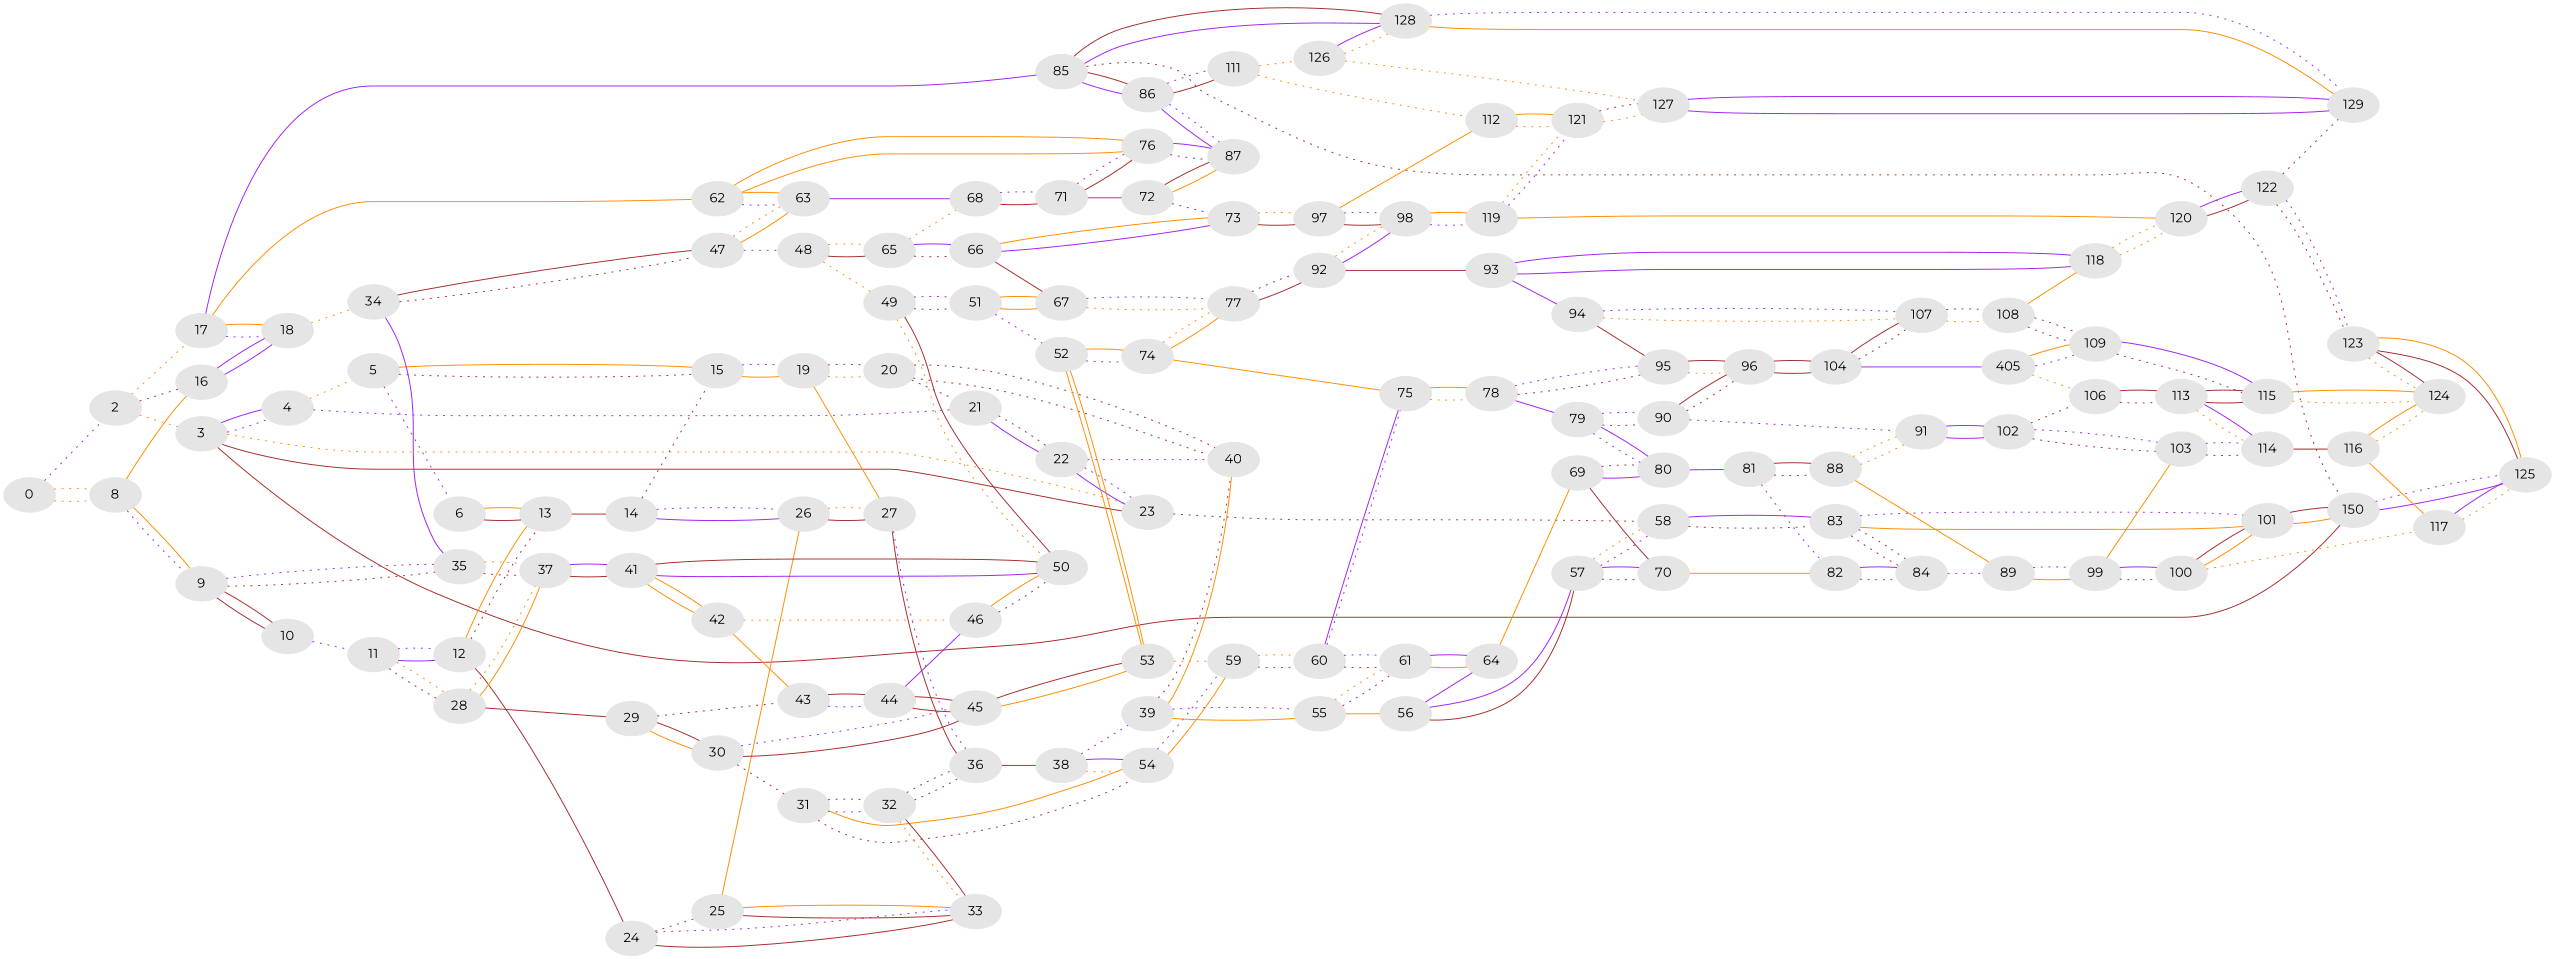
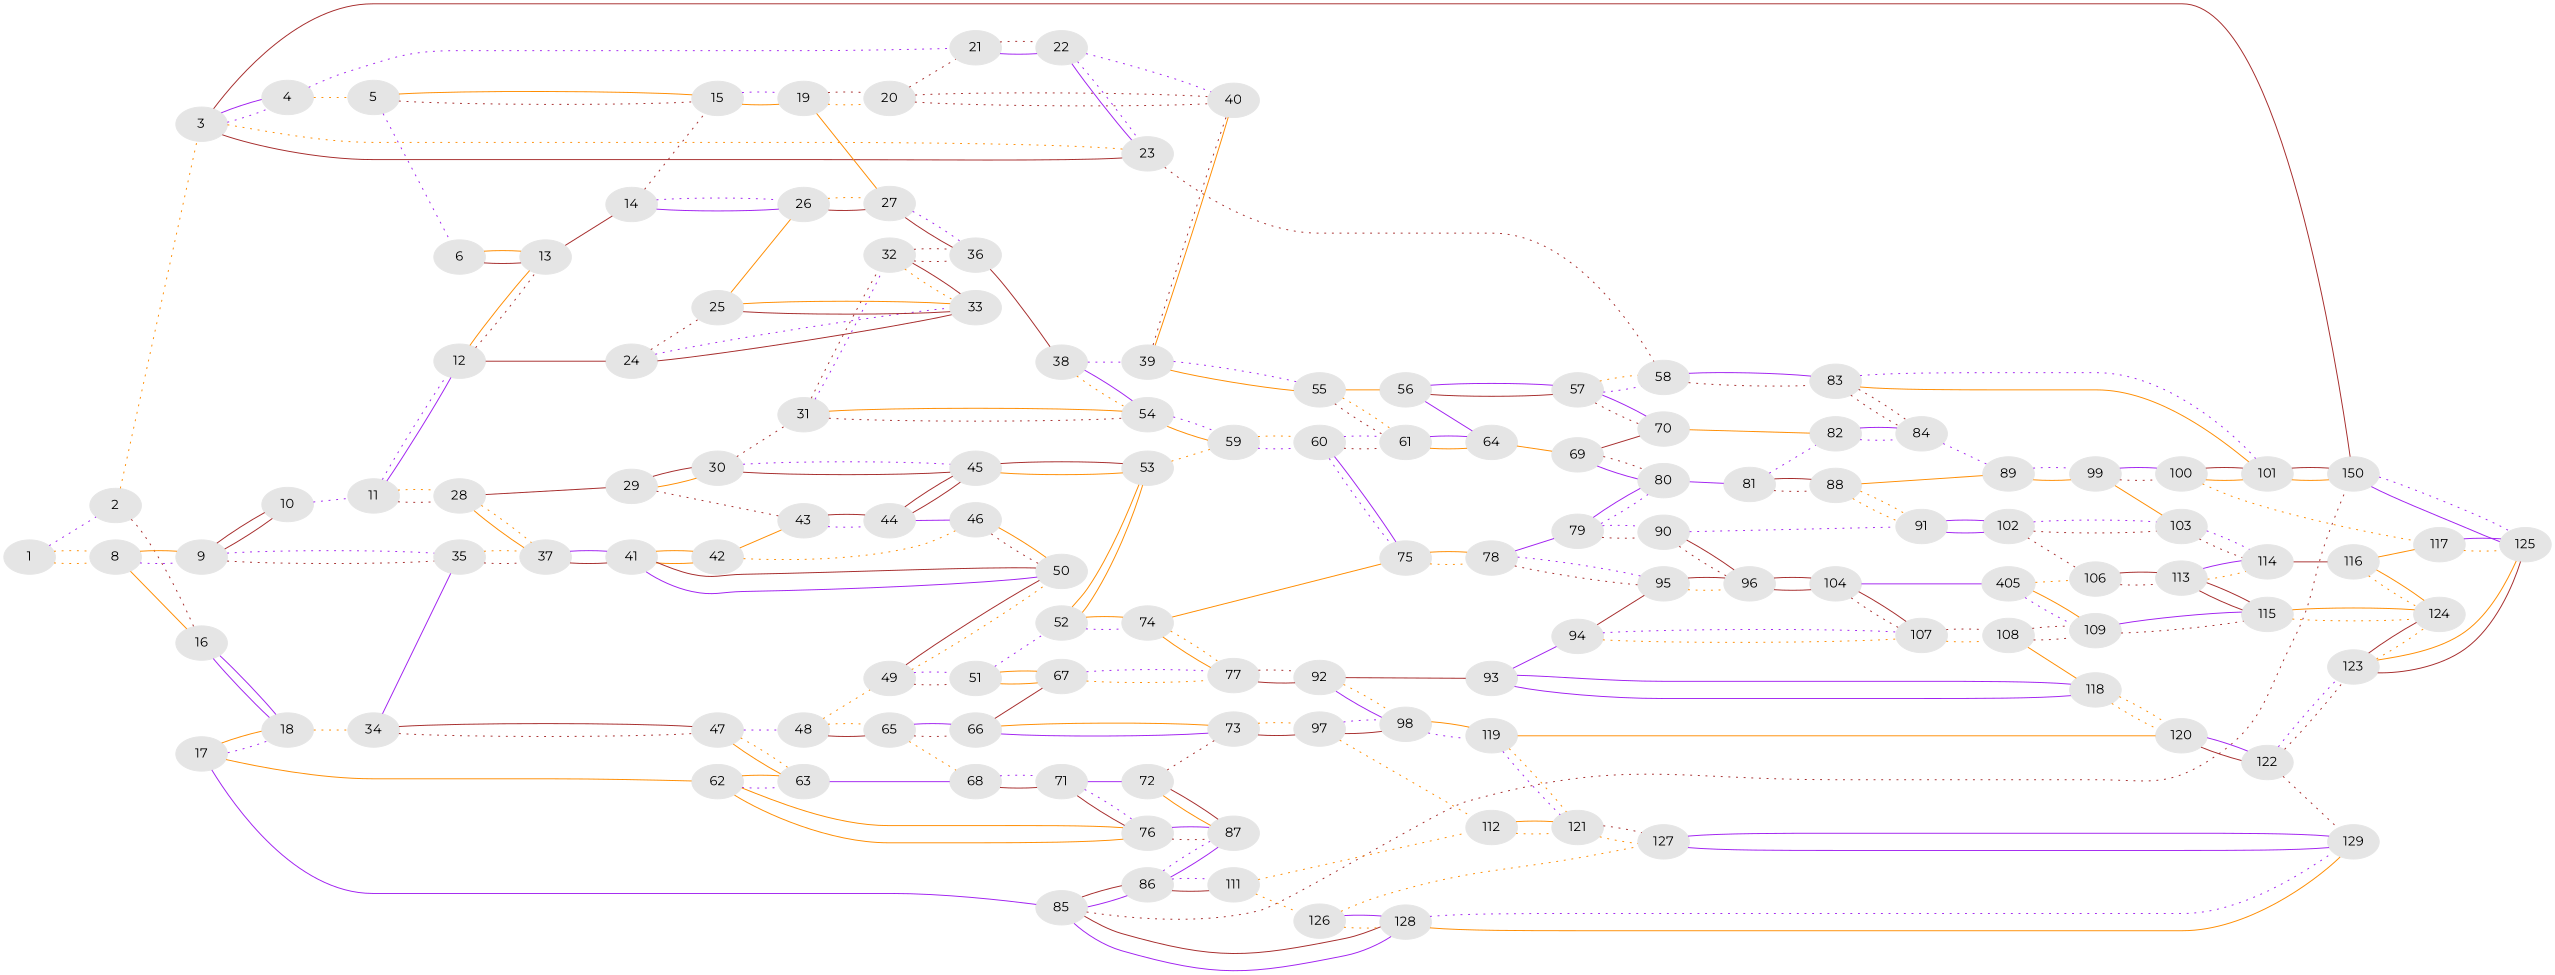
(1396, 175) -> (1406, 778)
(159, 369) -> none
(30, 495) -> (30, 557)
